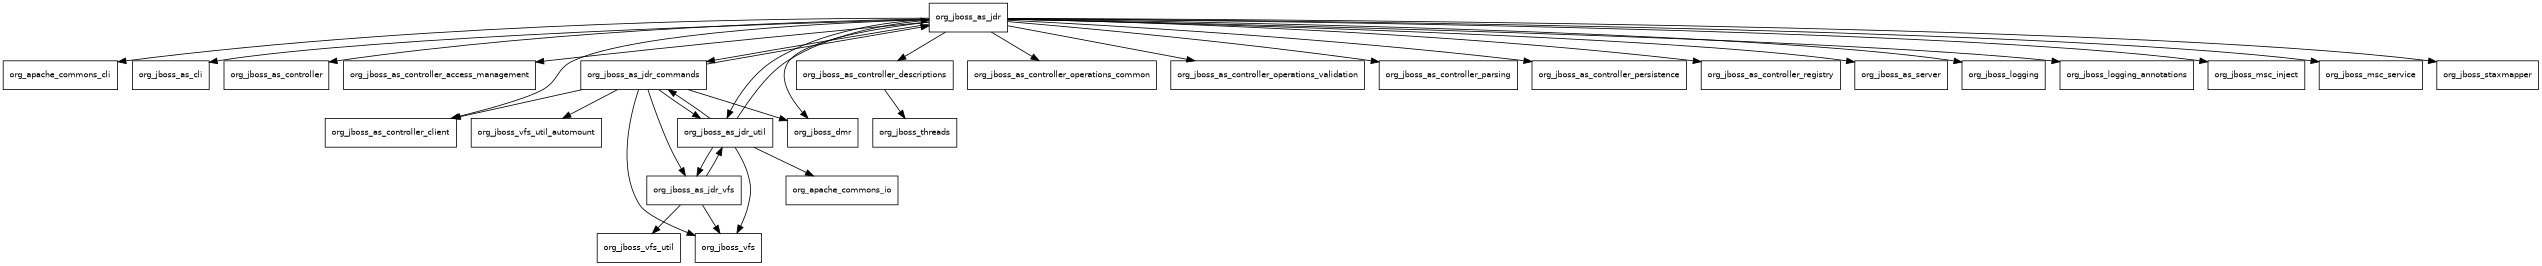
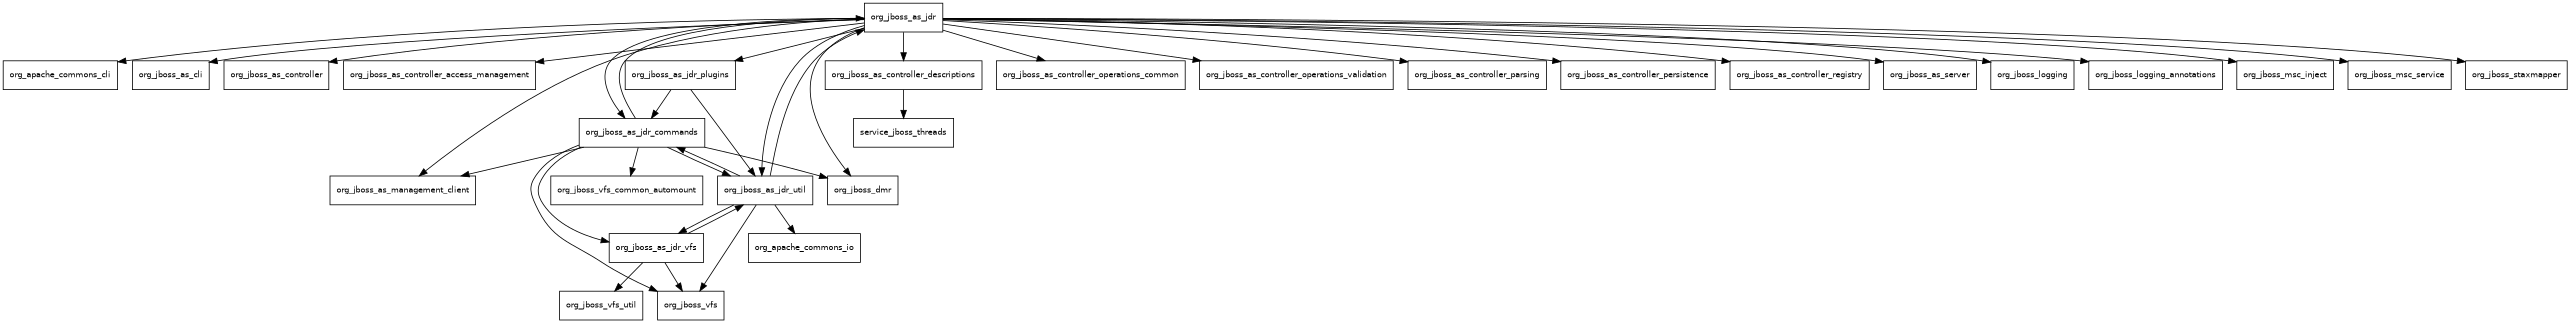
none -> (680, 75)
(391, 133) -> (403, 190)
(536, 133) -> (627, 190)
(915, 133) -> (904, 133)
